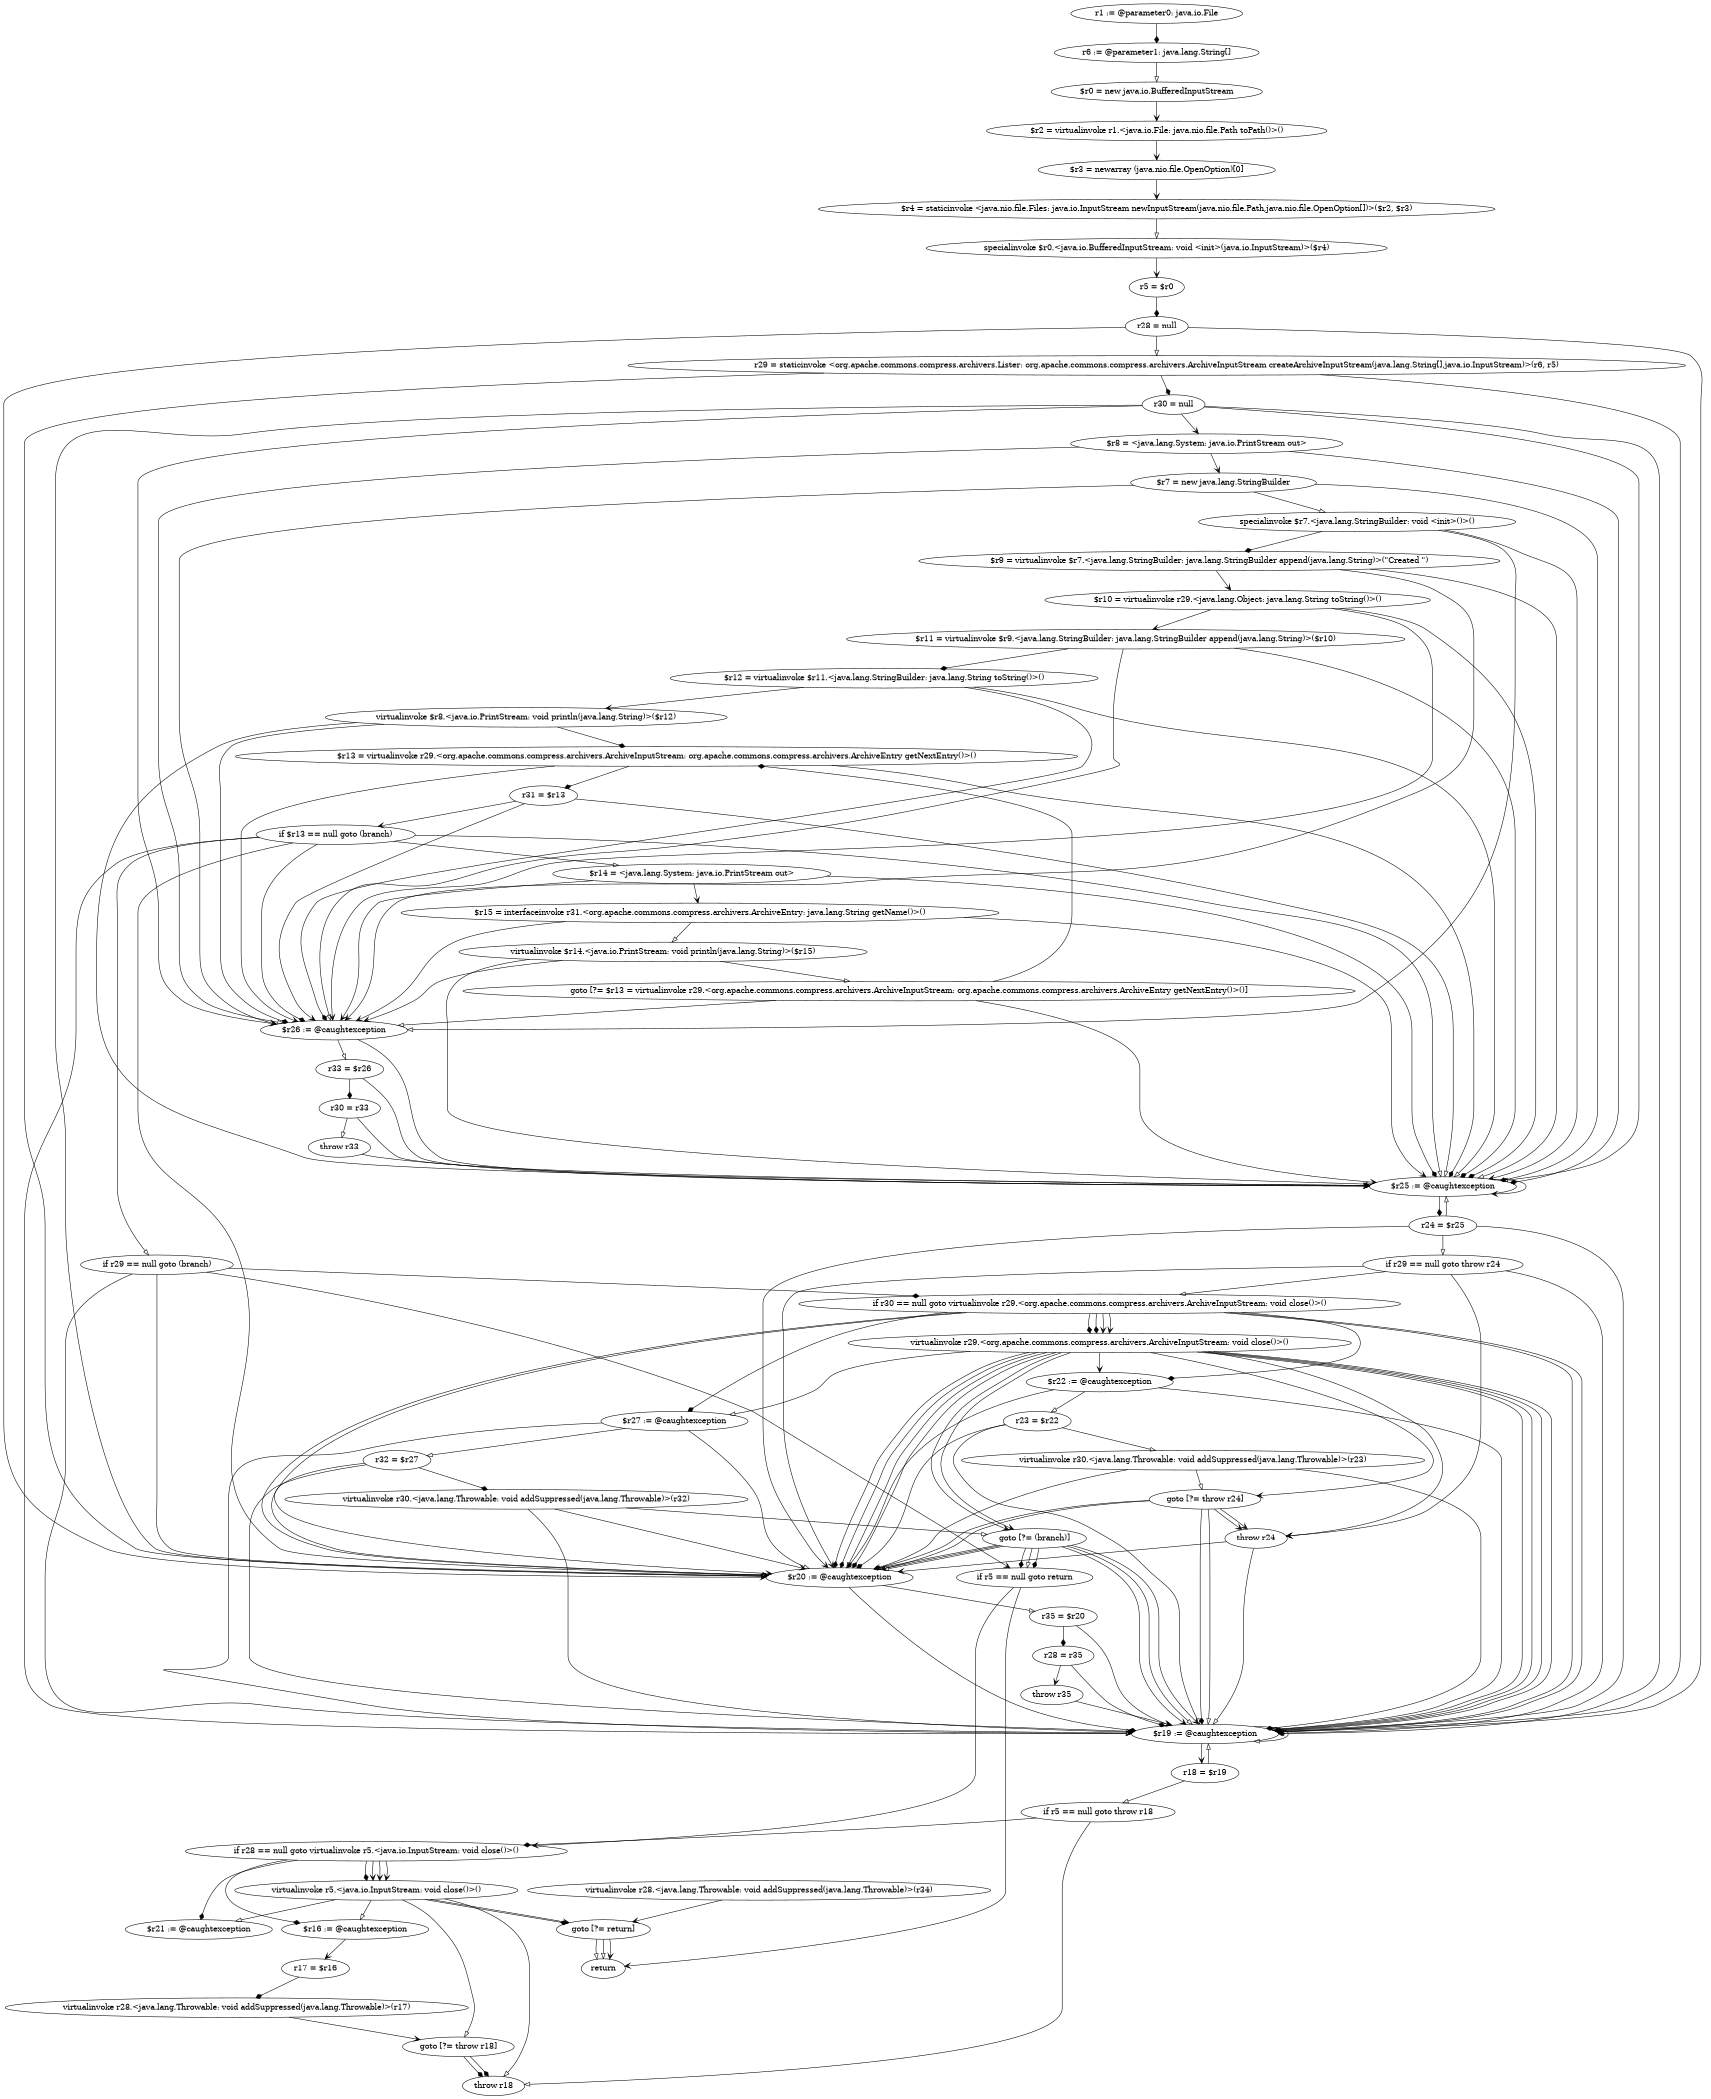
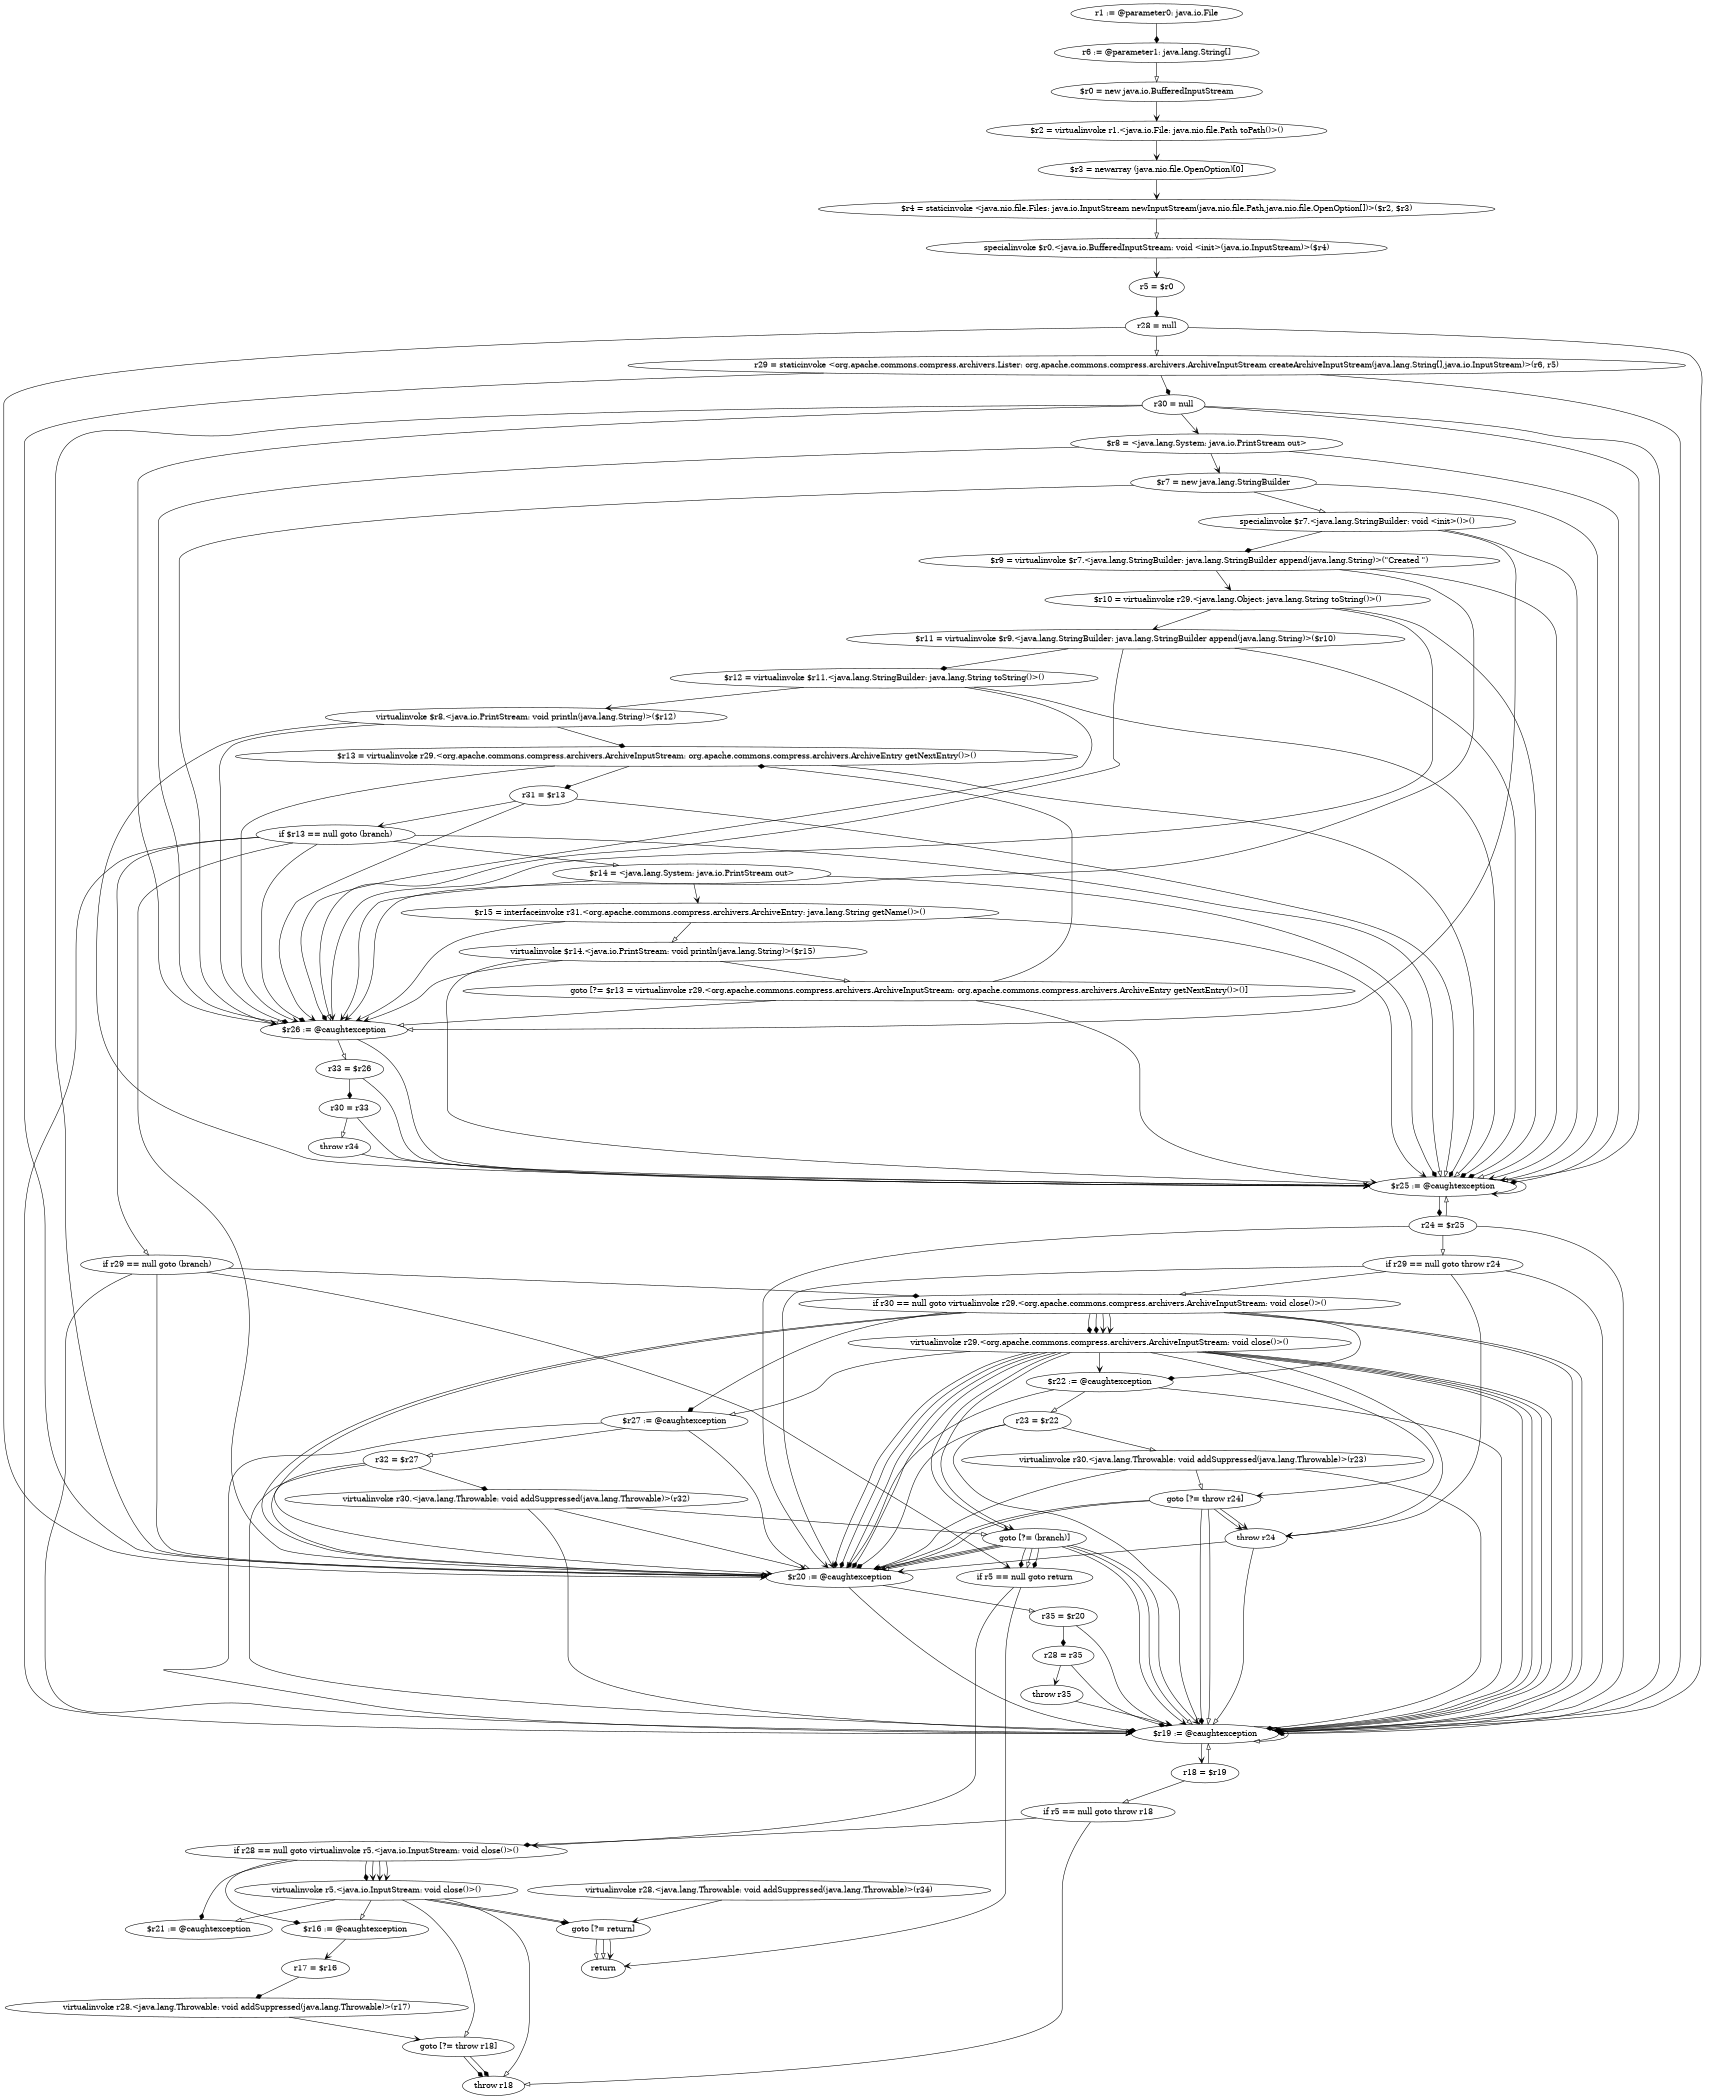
(1598, 744) -> (1598, 744)
(339, 1147) -> (339, 1147)
(852, 1178) -> (852, 1178)
